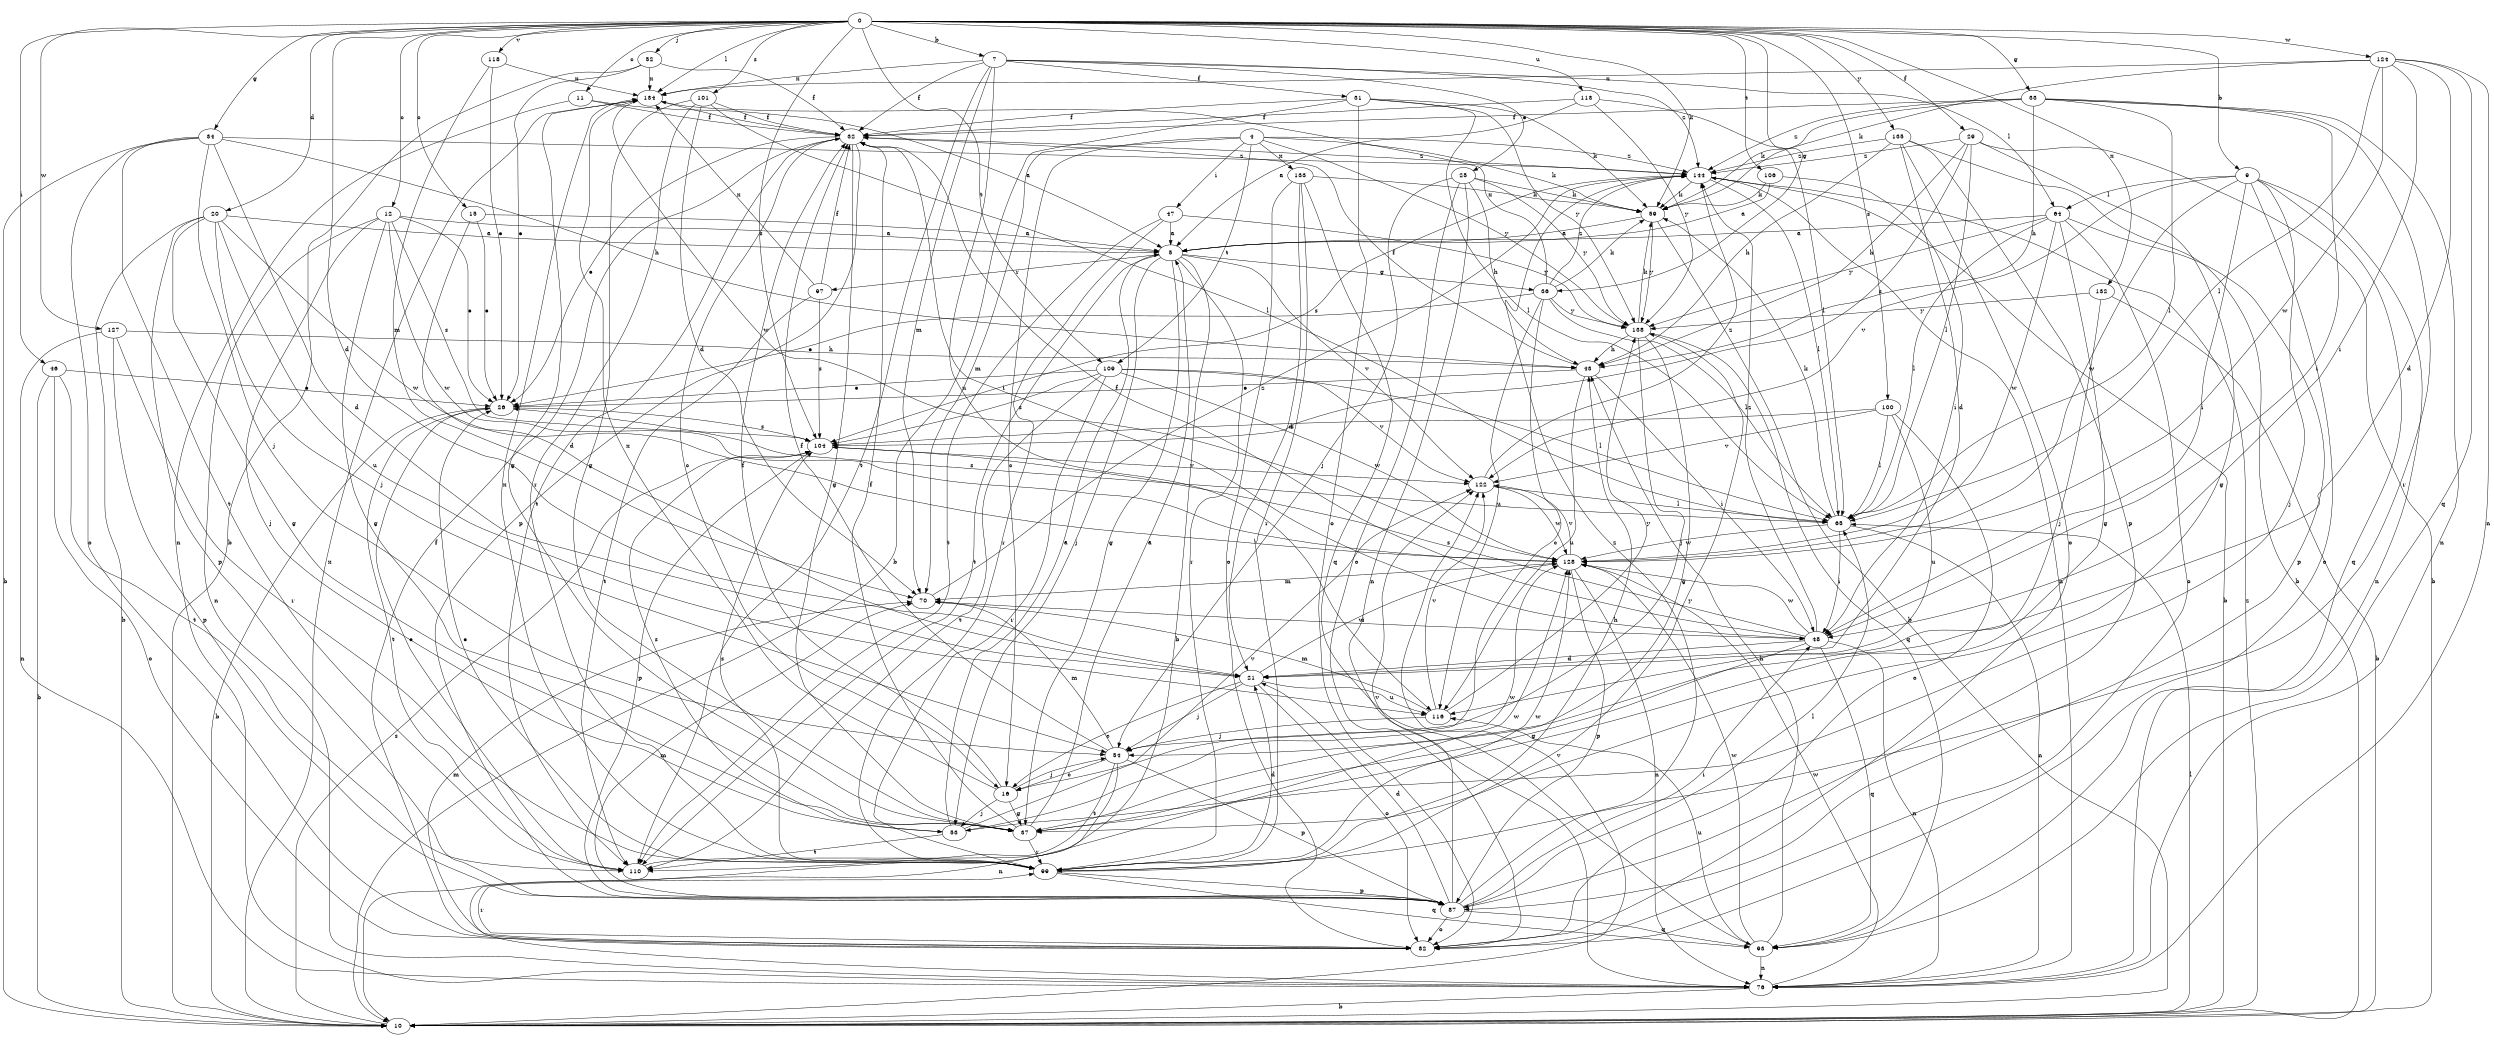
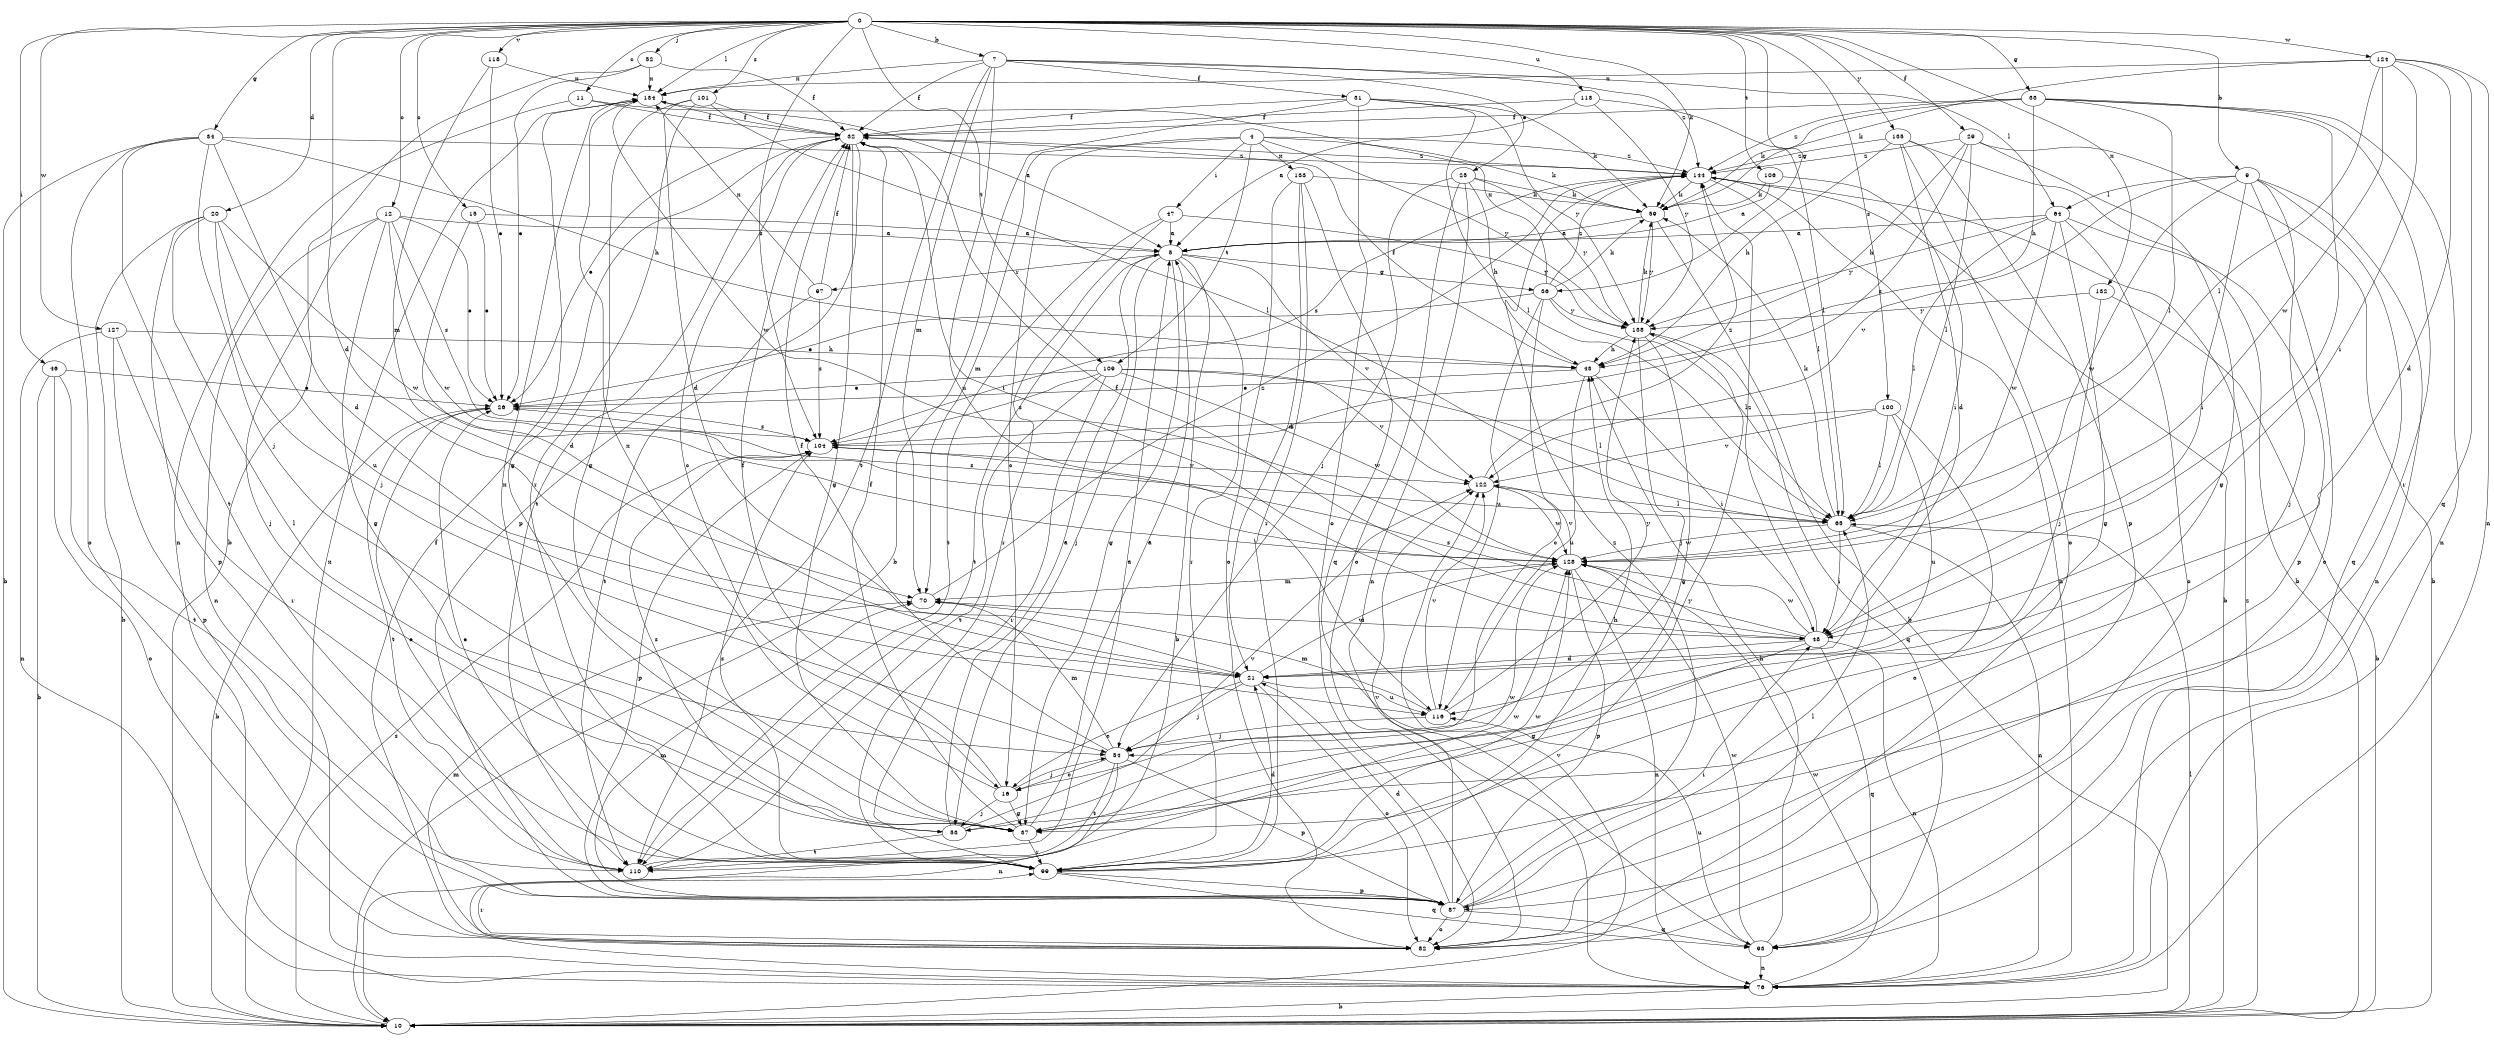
(690, 245) -> (1073, 774)
(729, 378) -> (785, 531)
(294, 524) -> (294, 524)
